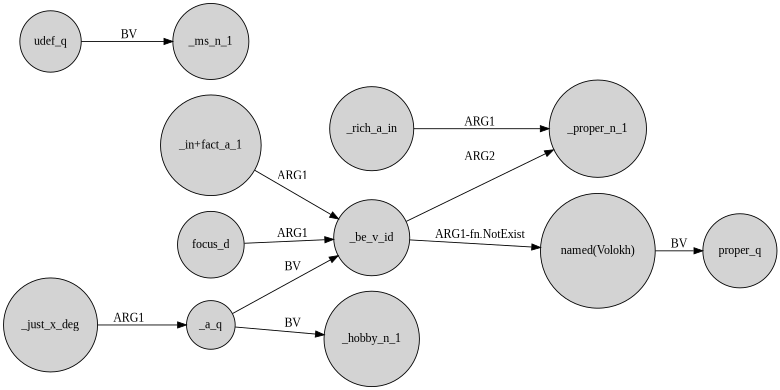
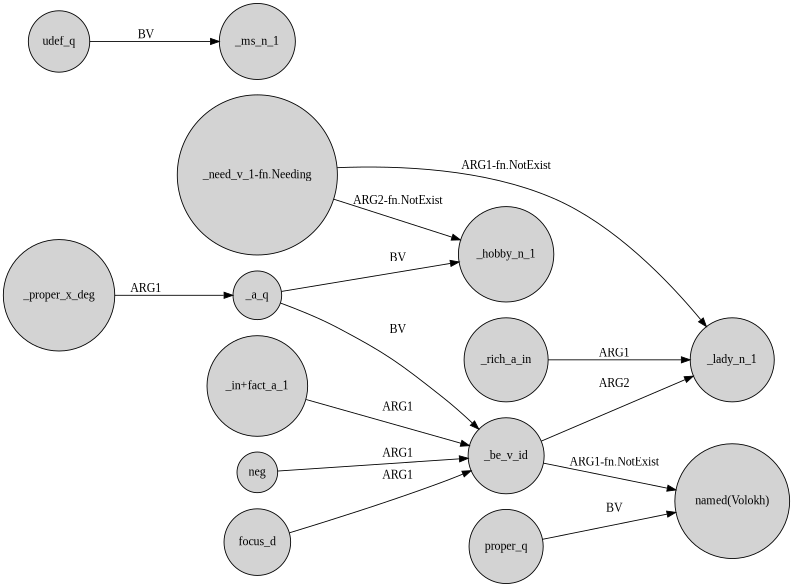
(598, 129) -> (732, 360)
none -> (257, 175)
(675, 251) -> (605, 527)
(51, 325) -> (59, 295)
none -> (257, 472)
